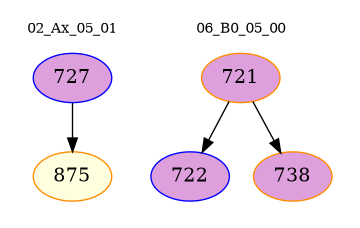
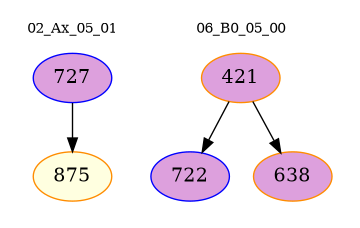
(241, 78) -> (241, 78)
(293, 176) -> (293, 176)
